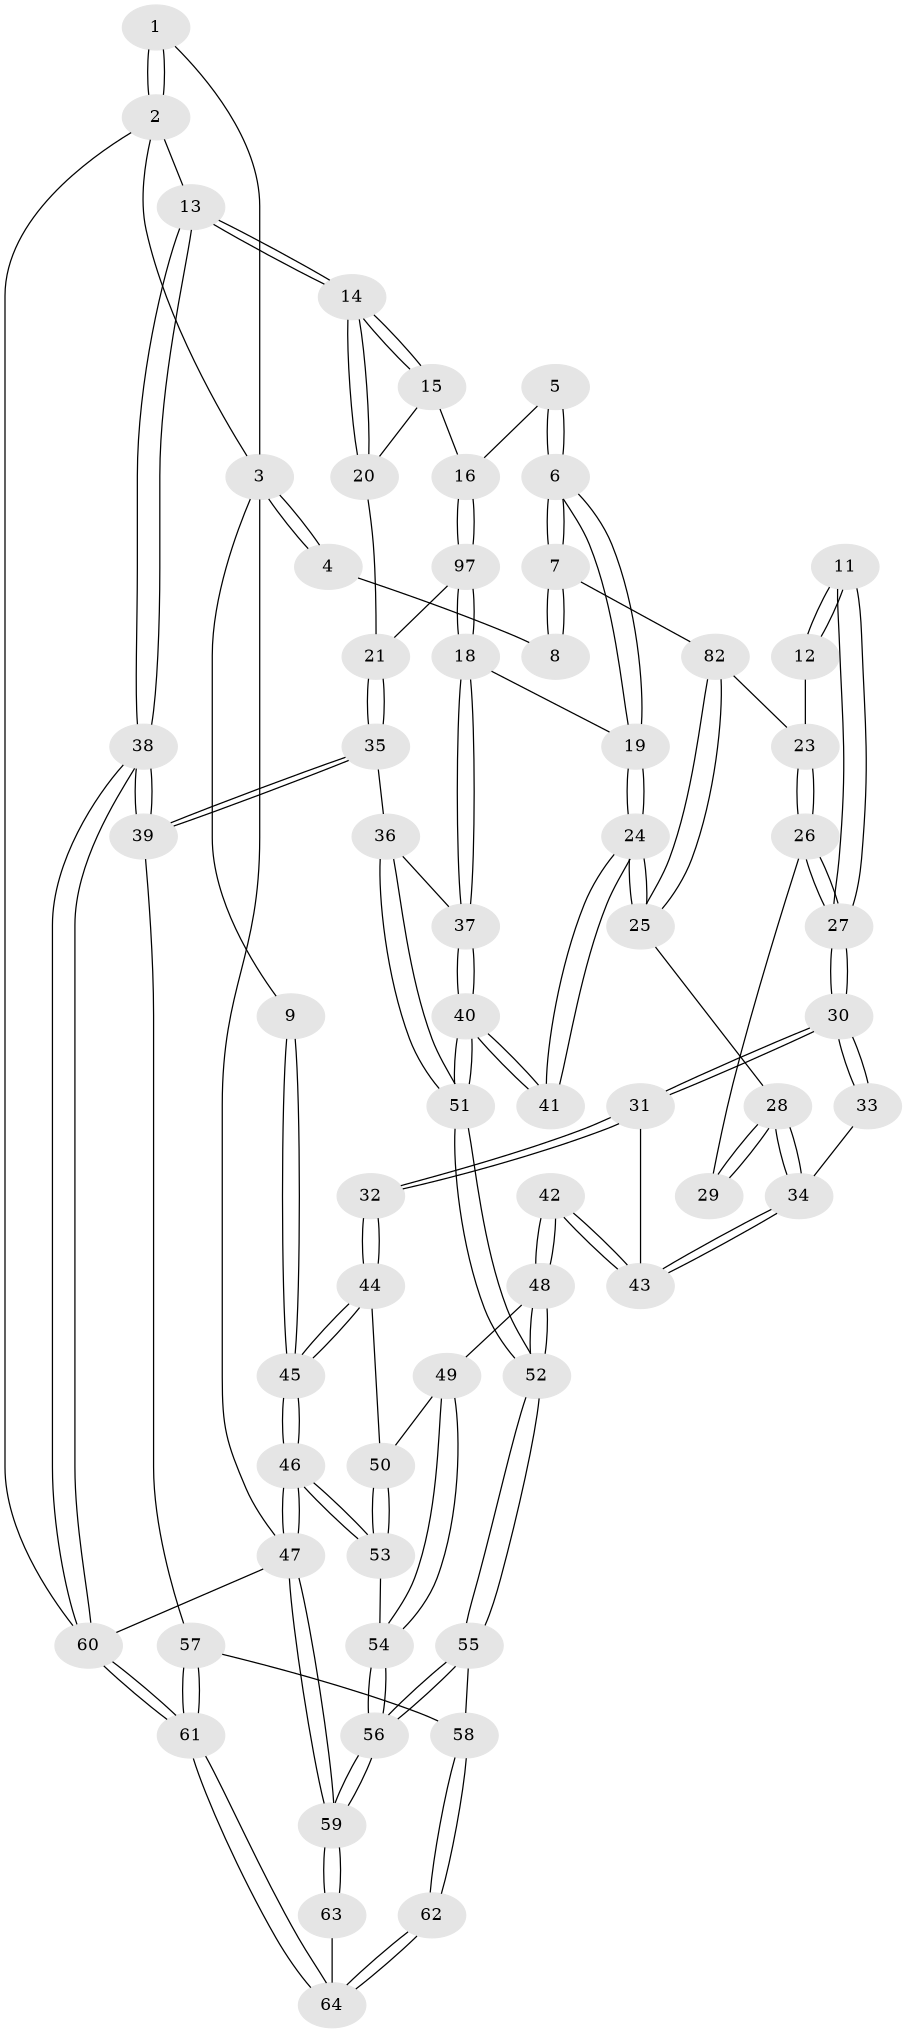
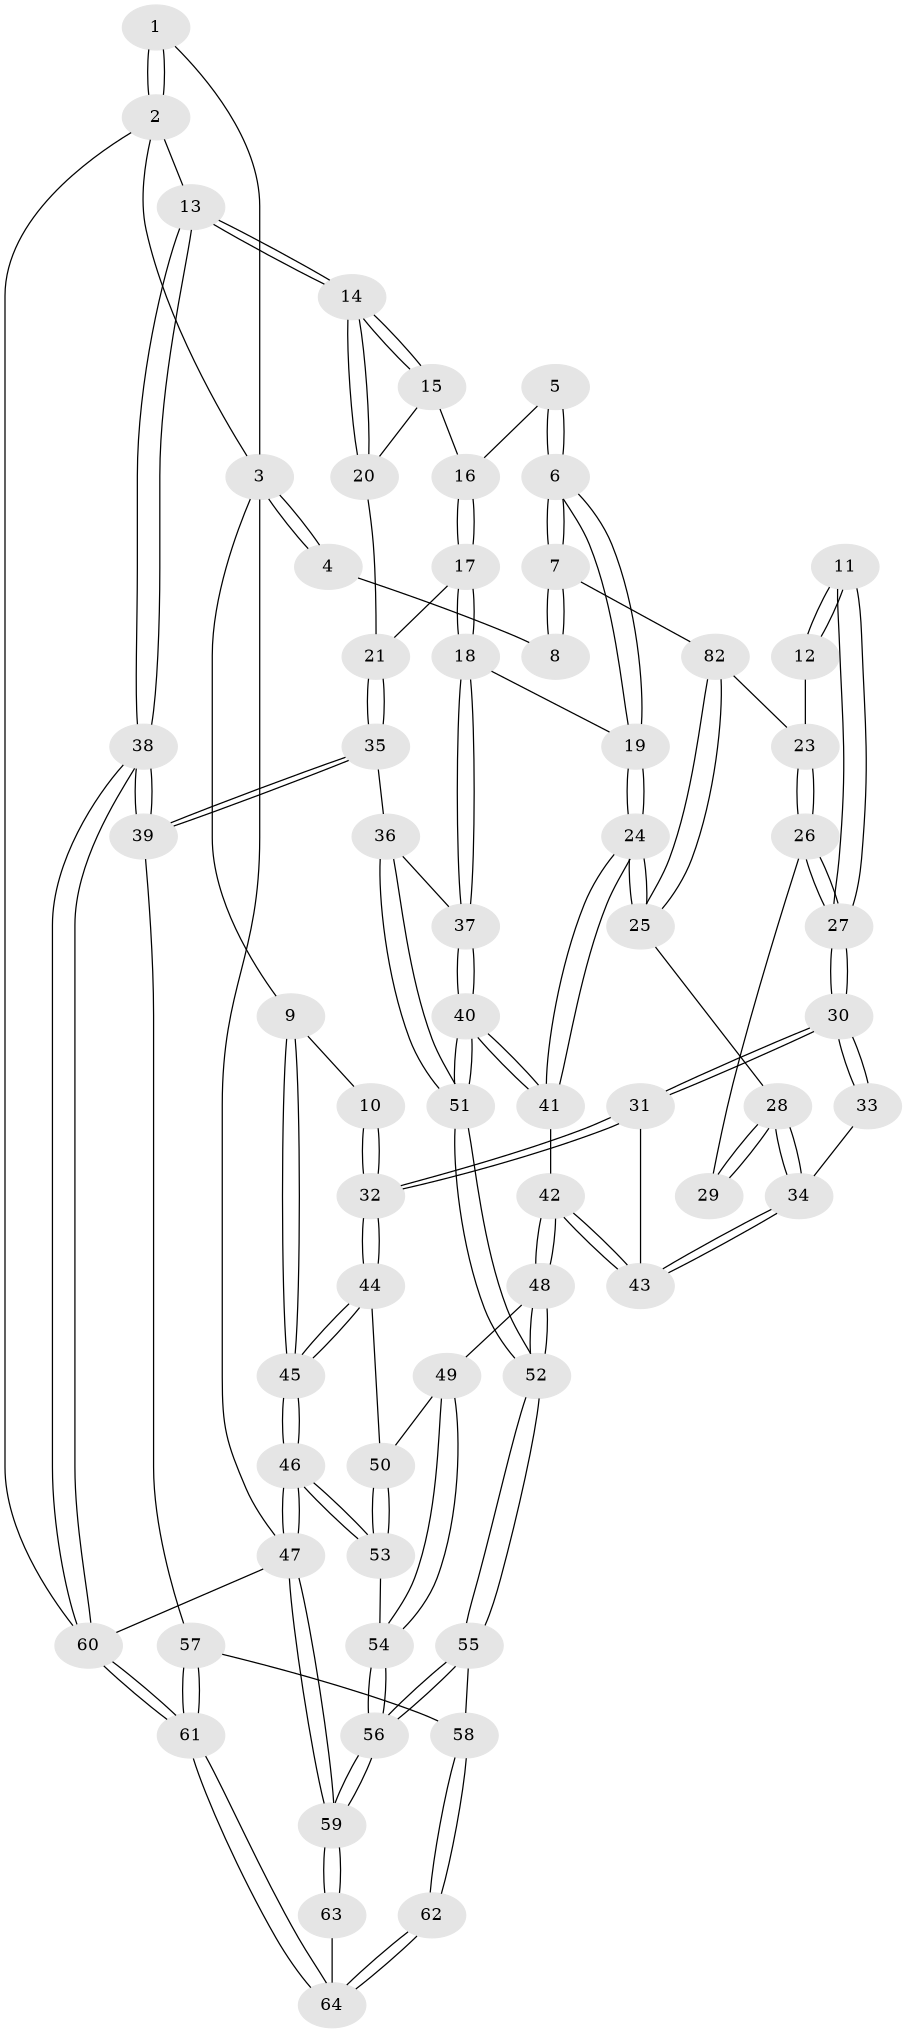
(466, 567) -> (466, 567)
none -> (371, 1106)
none -> (551, 1157)
